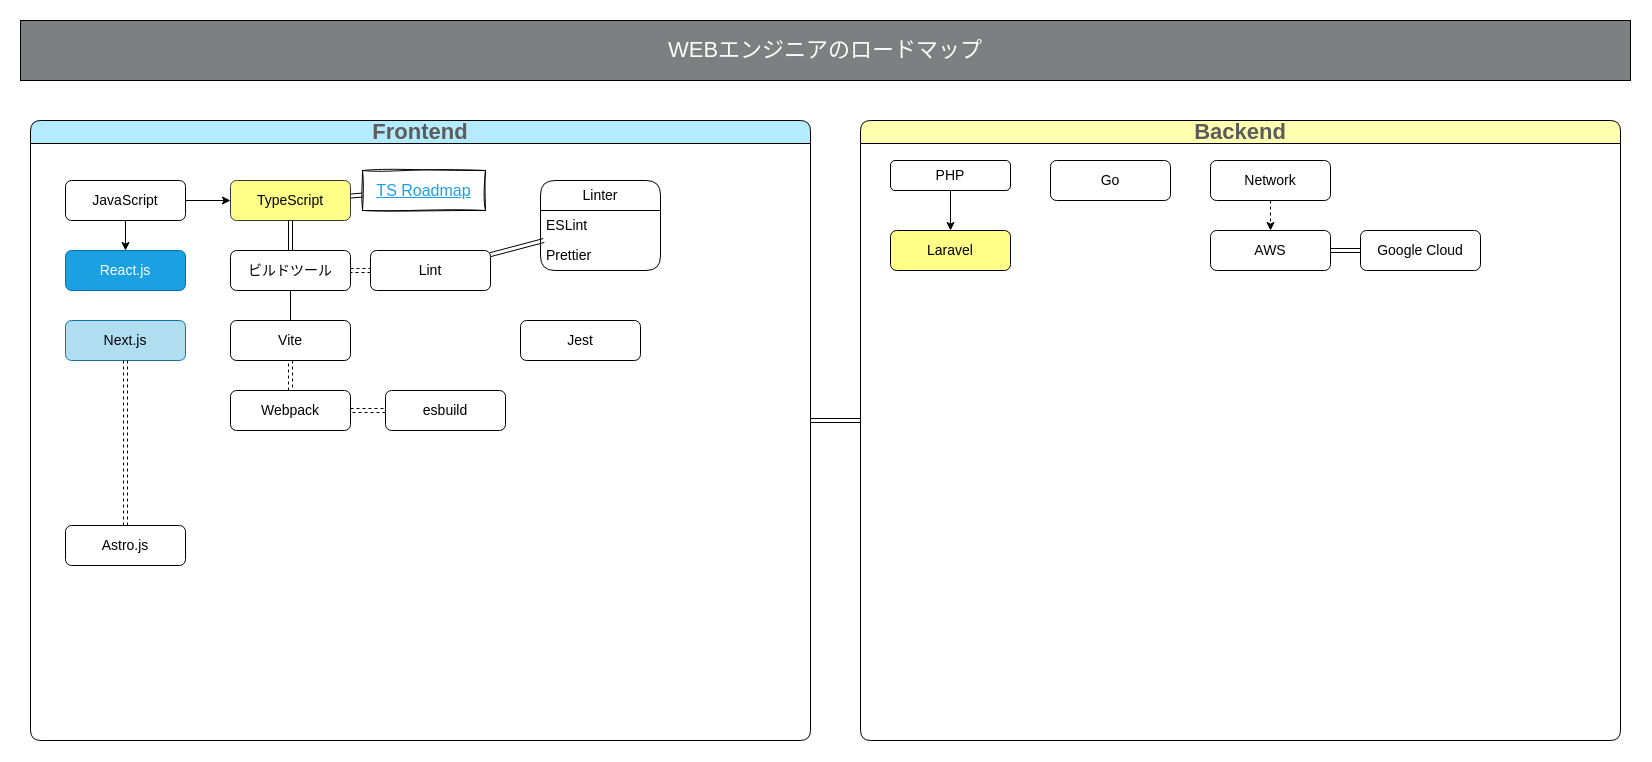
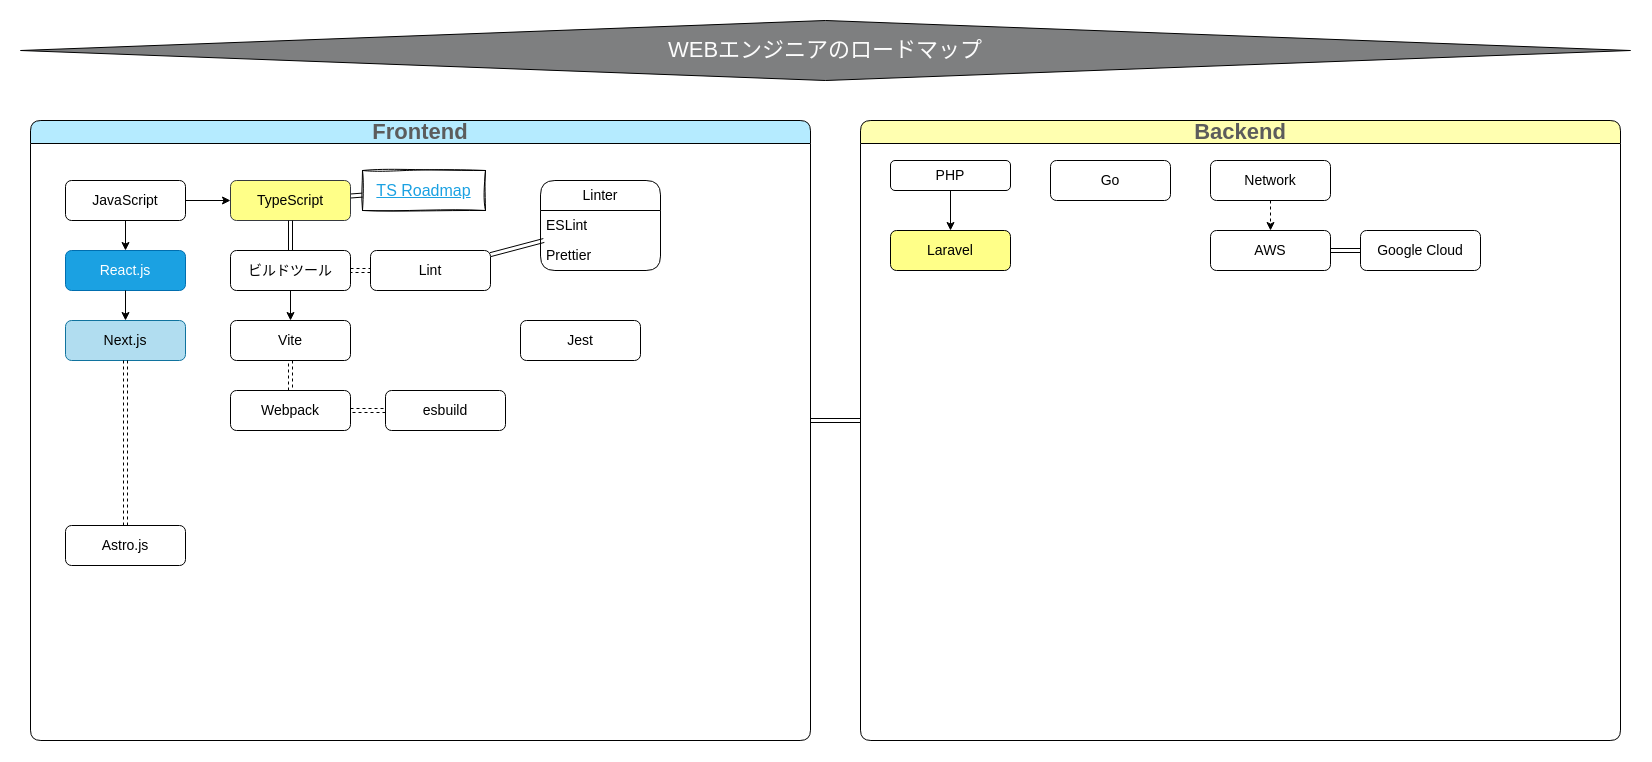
(826, 51) -> (826, 51)
none -> (126, 302)
(291, 315) -> (291, 312)
